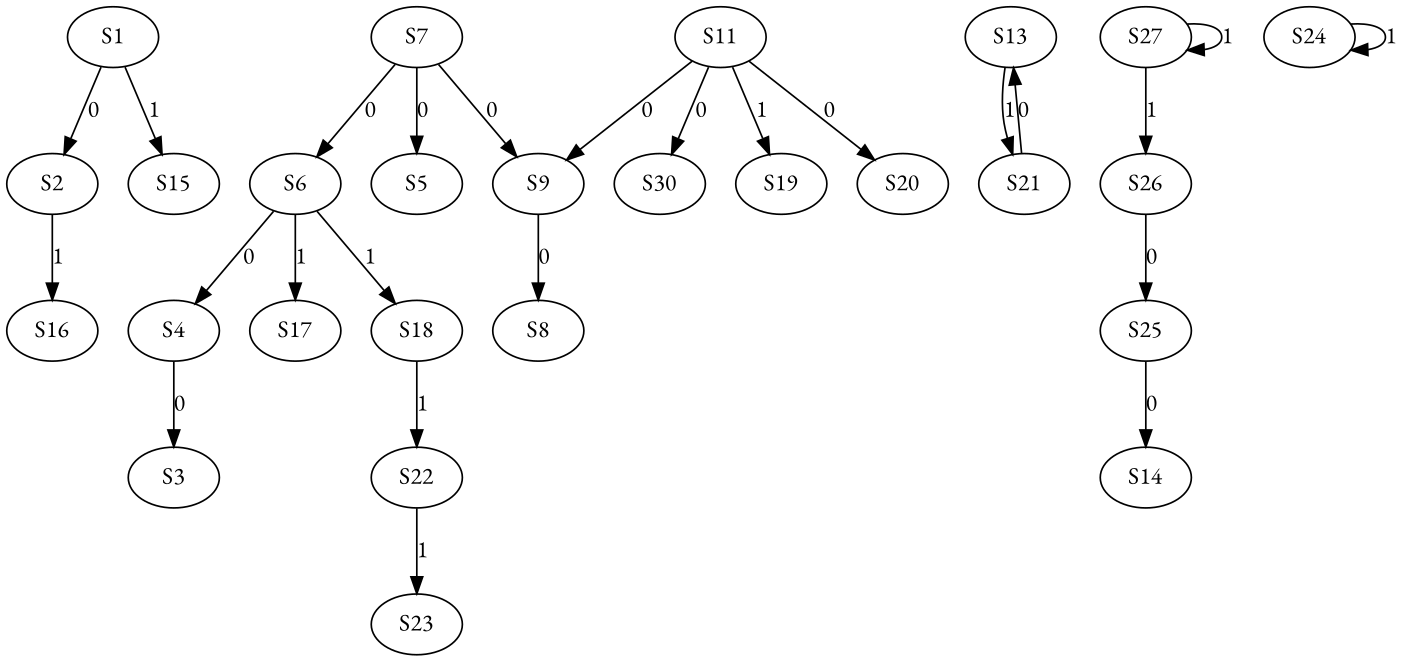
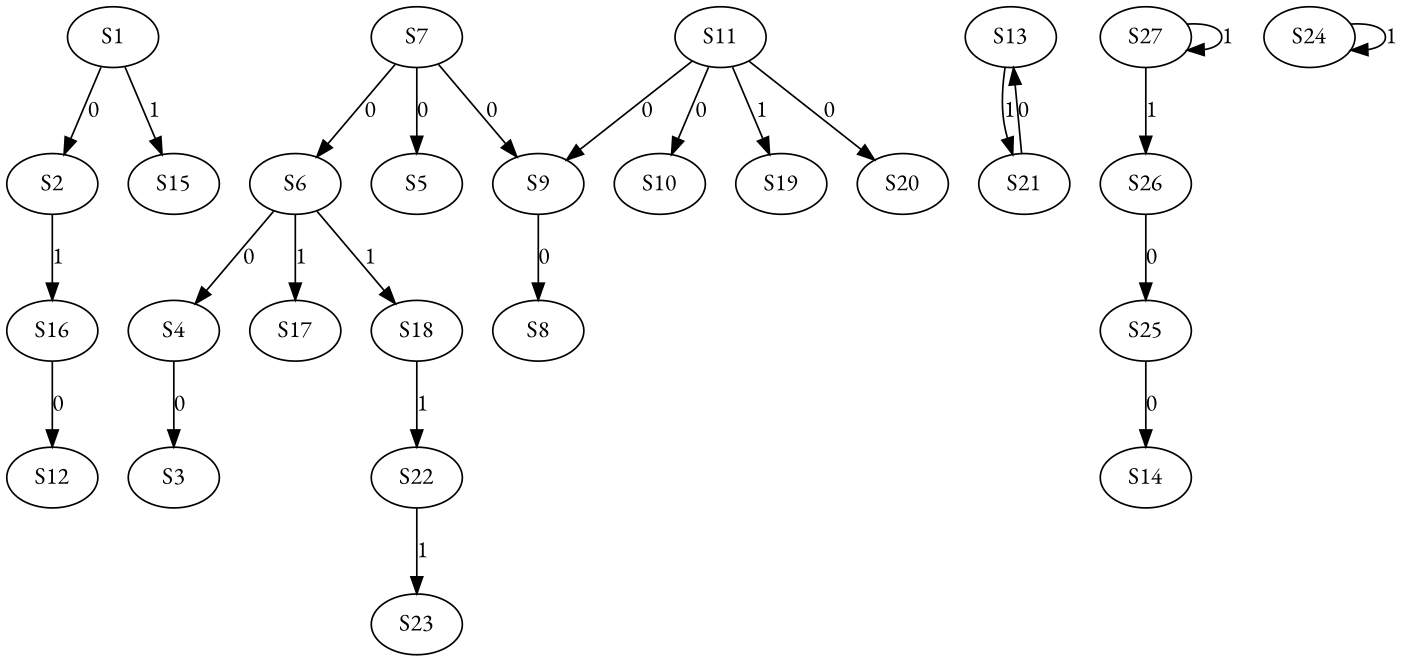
(660, 184) -> (660, 184)
none -> (52, 478)
